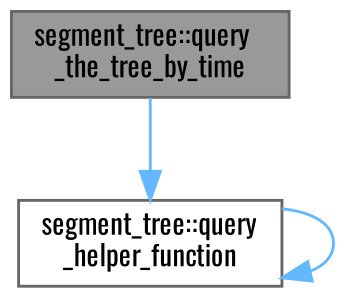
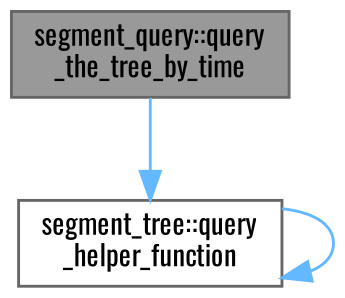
(150, 54) -> (150, 54)
